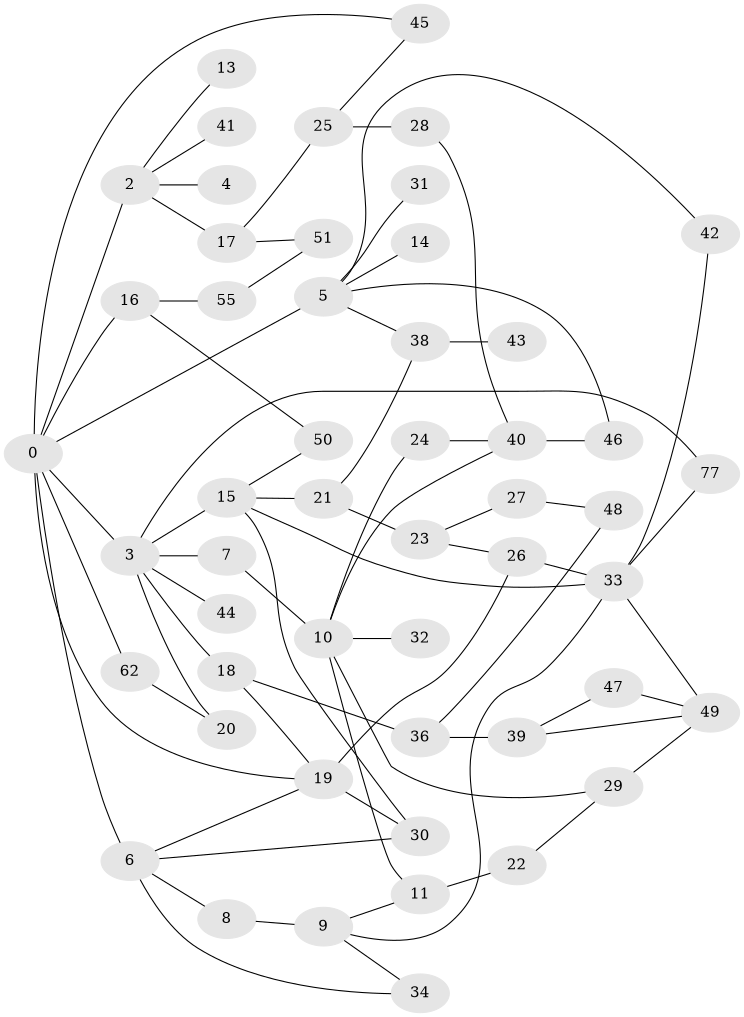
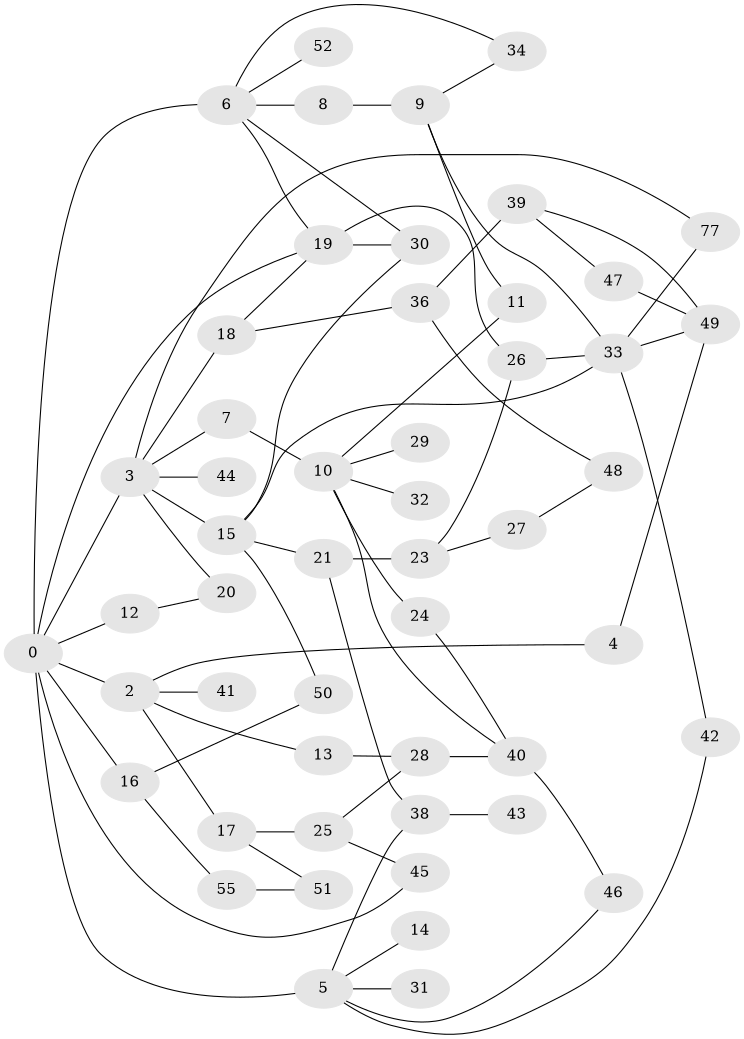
none -> (324, 47)
(130, 672) -> (130, 614)
(662, 750) -> (662, 485)
none -> (372, 756)
(517, 865) -> none
